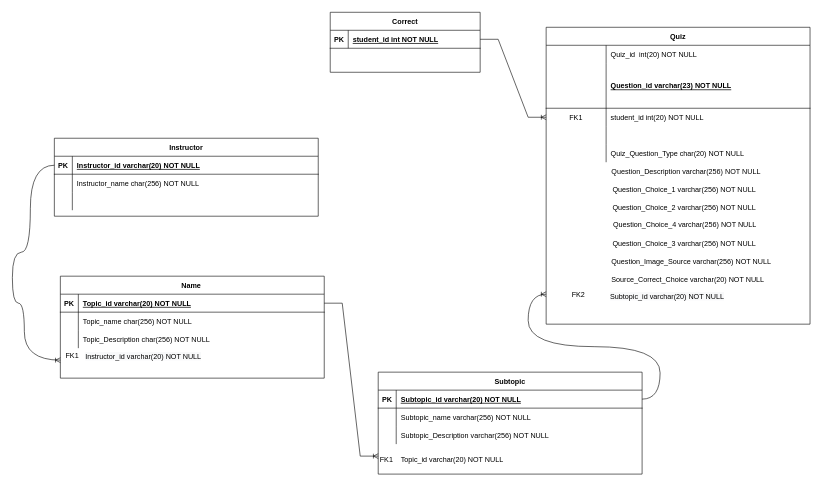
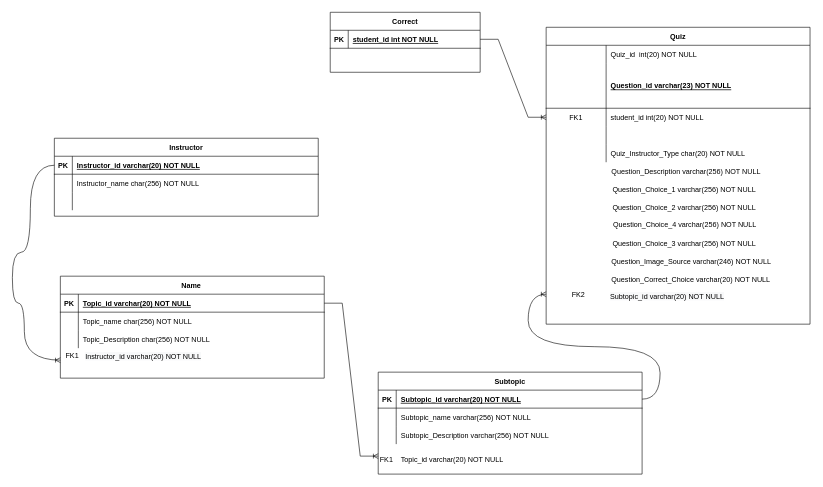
(679, 154) -> (684, 154)
(694, 262) -> (694, 262)
(692, 280) -> (695, 280)
